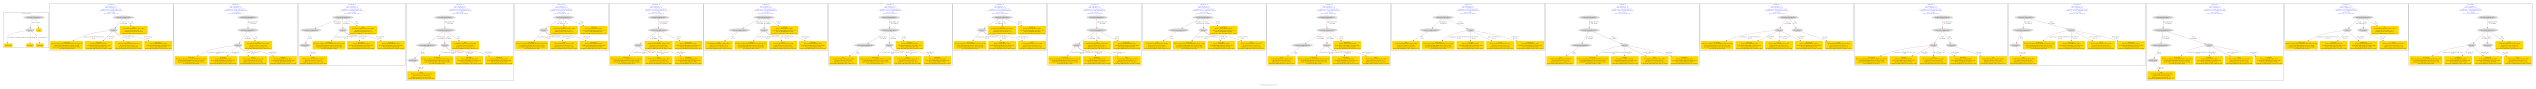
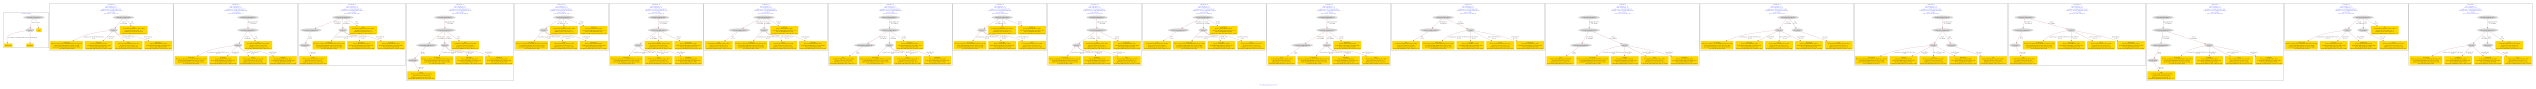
(40, 45) -> none
